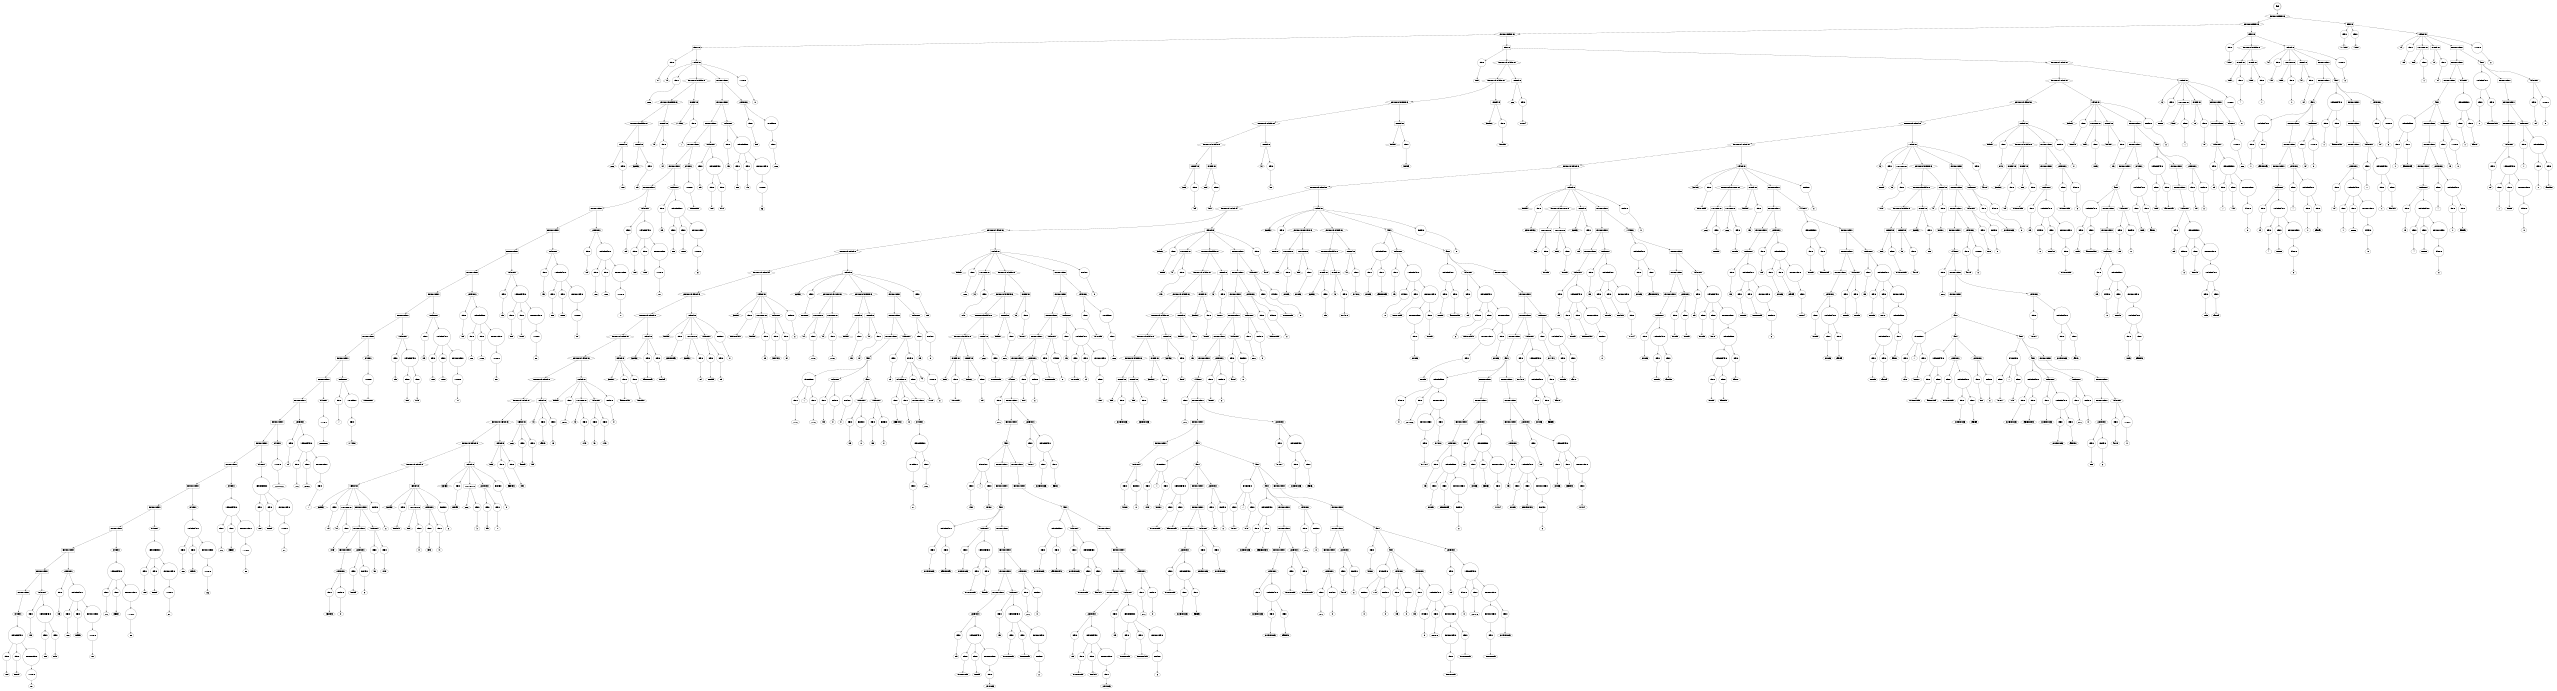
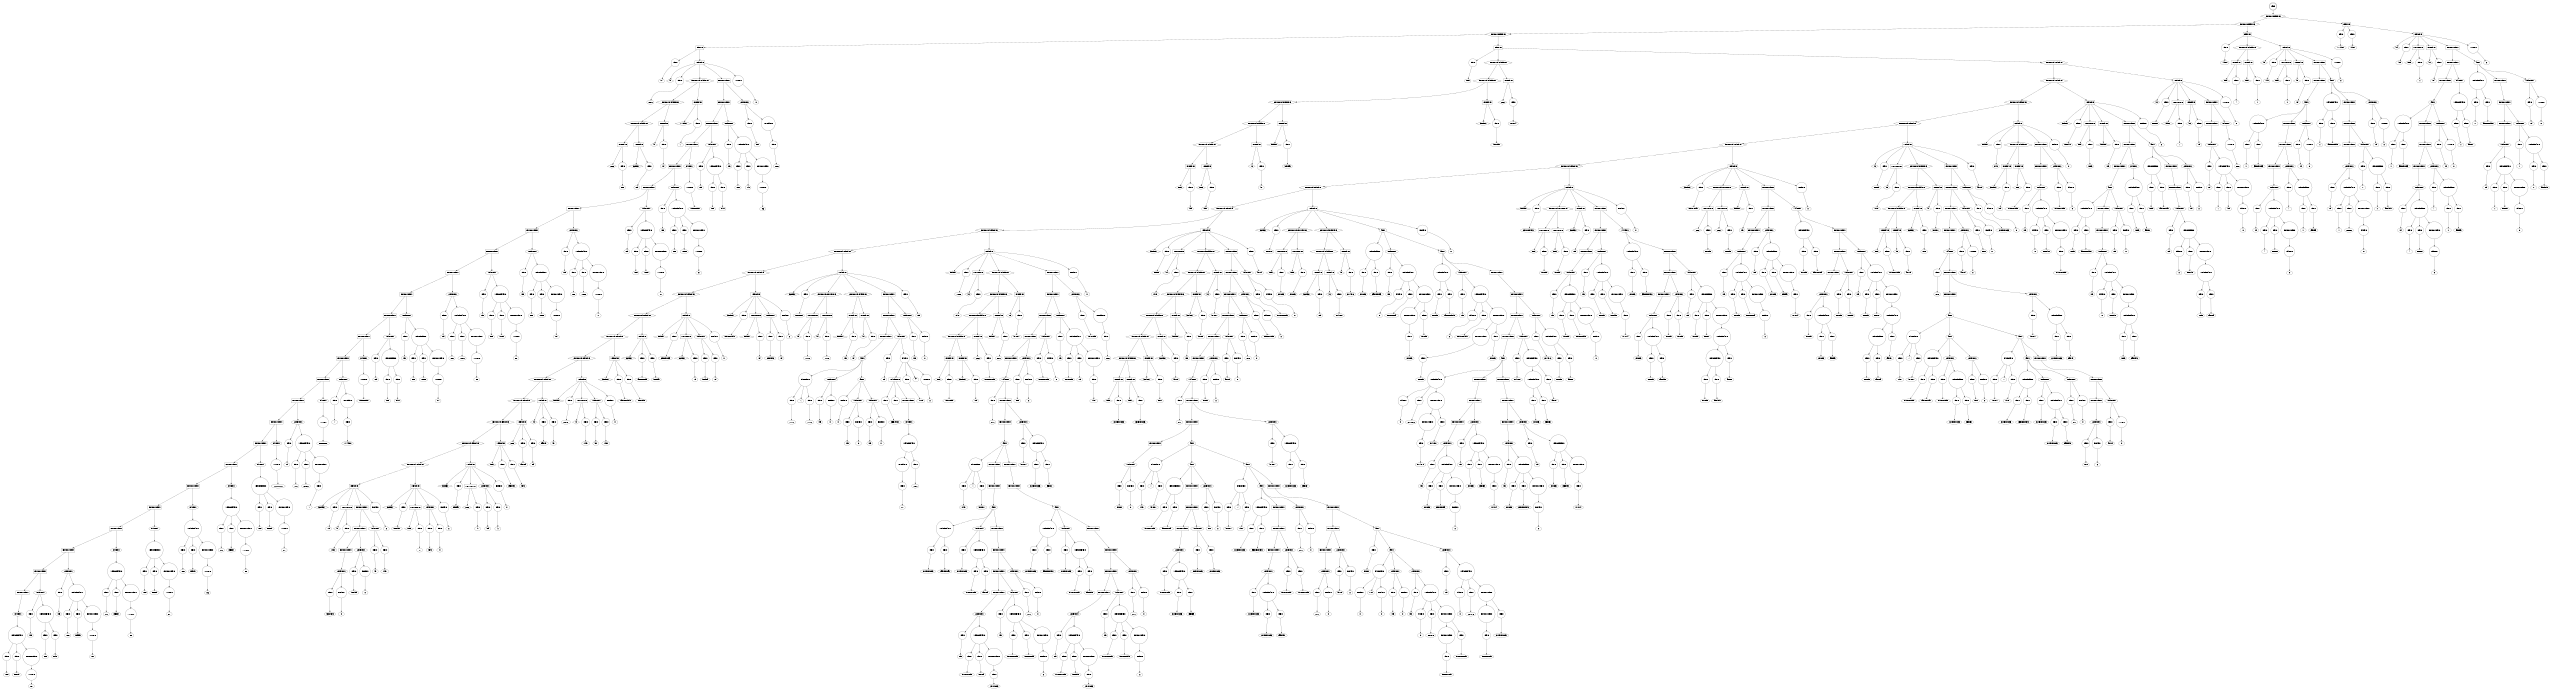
(909, 422) -> none
